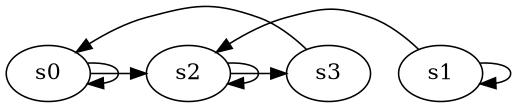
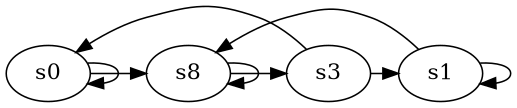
(188, 73) -> (188, 73)
none -> (377, 73)
